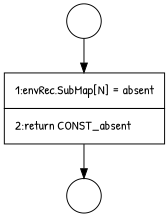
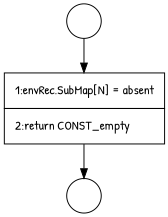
(73, 126) -> (73, 126)
